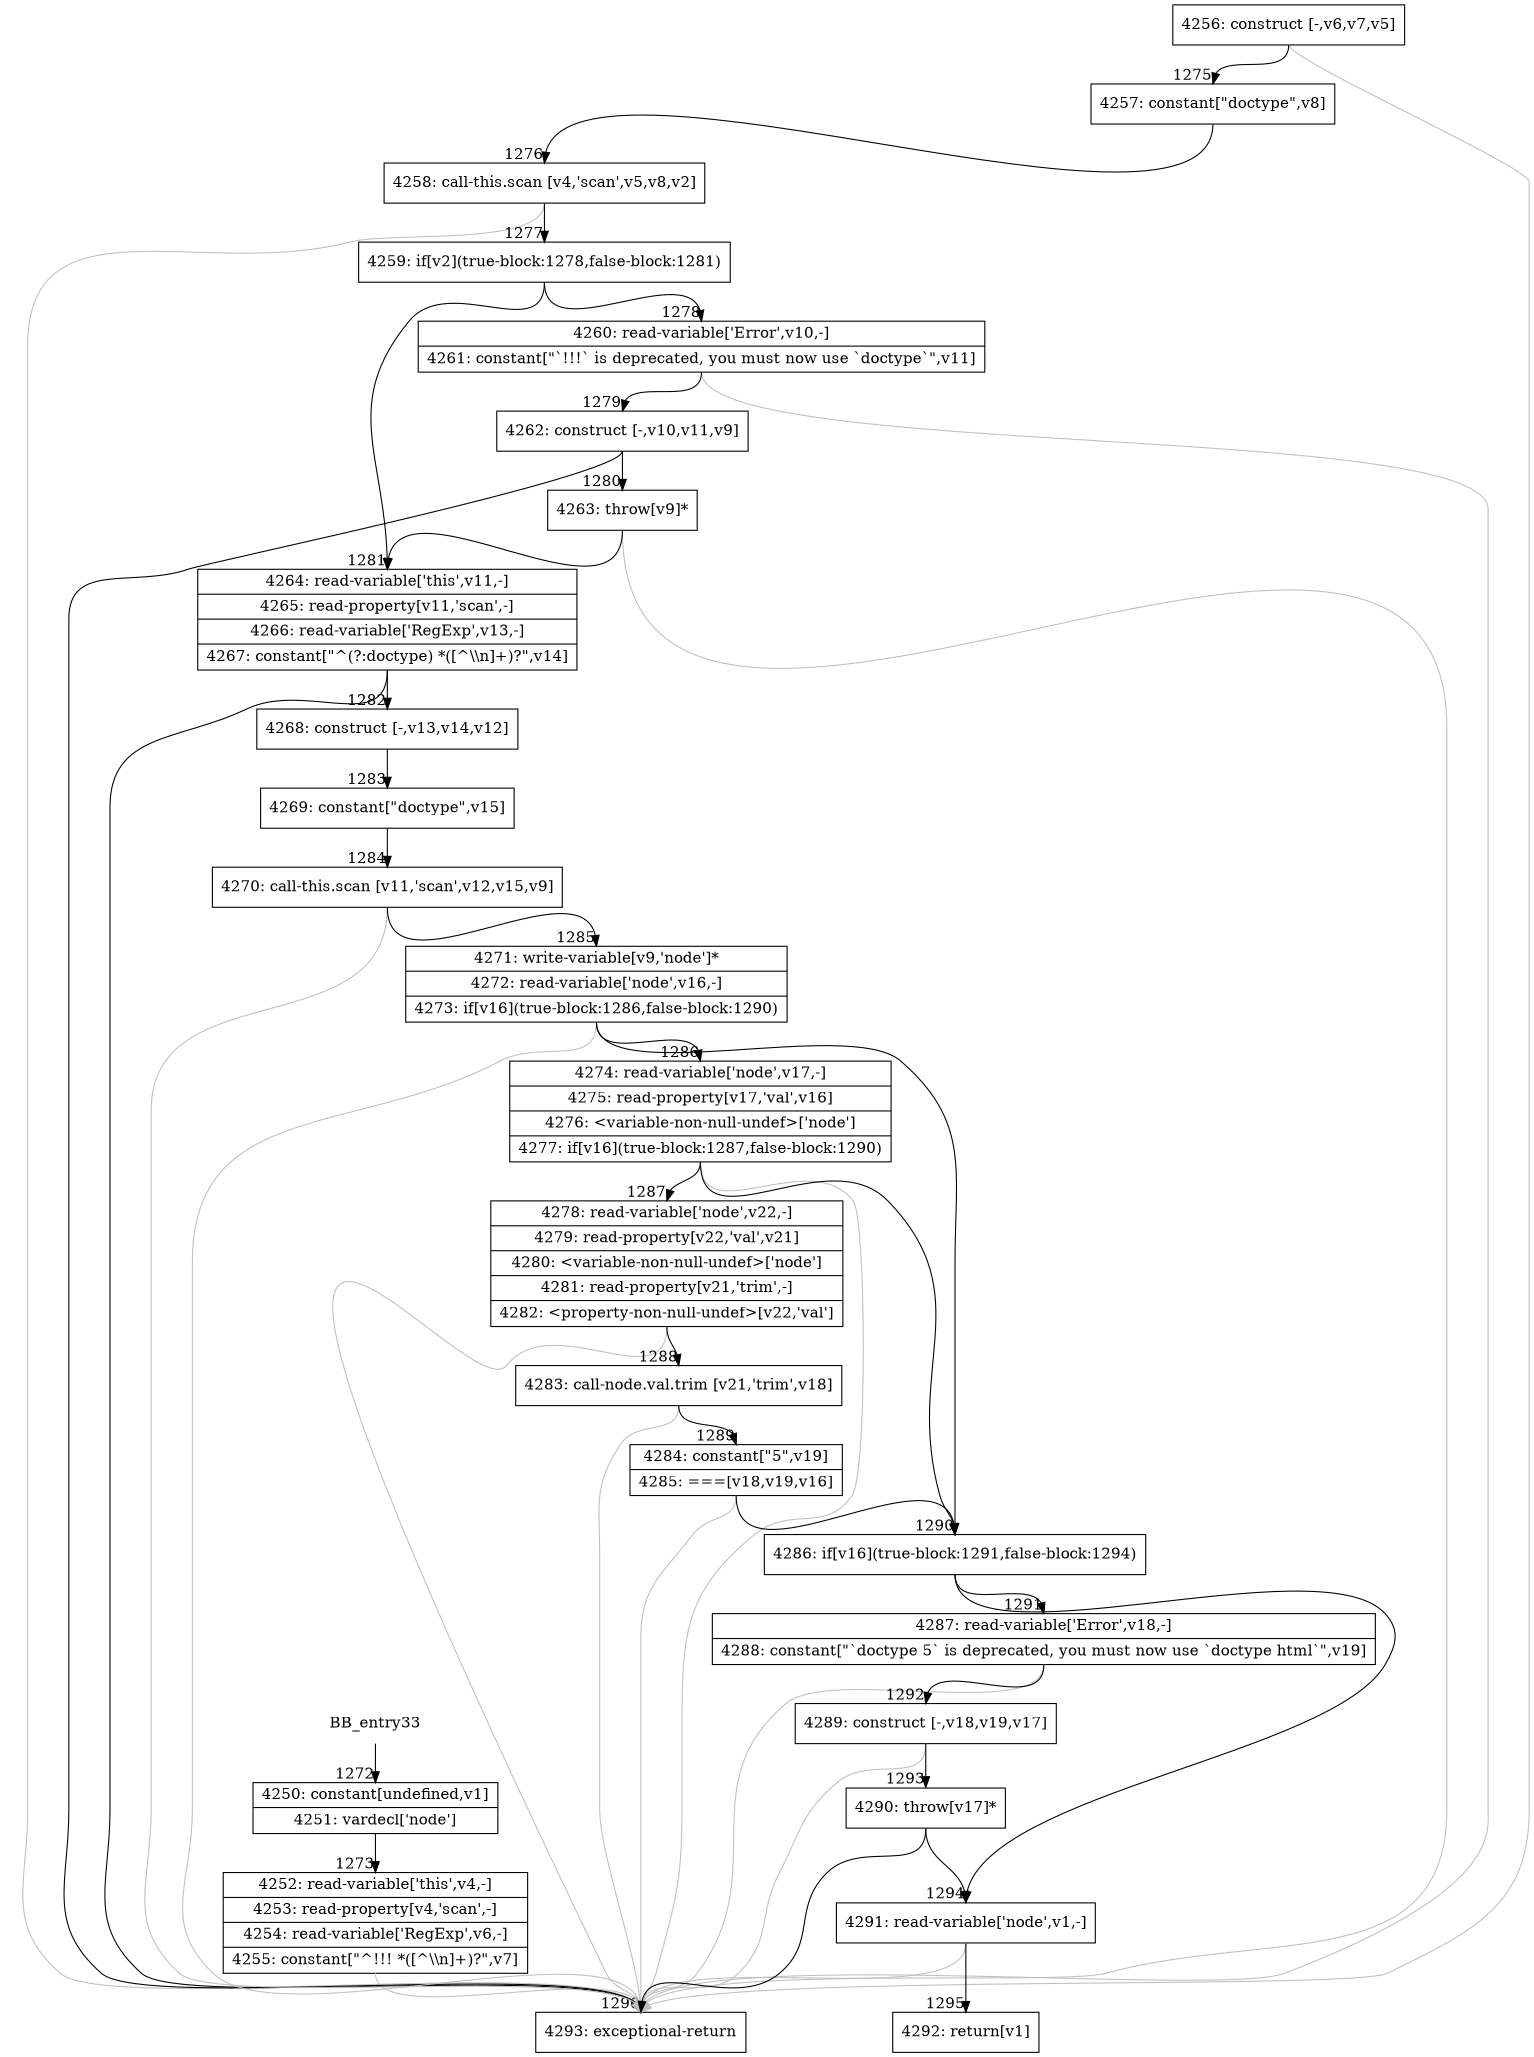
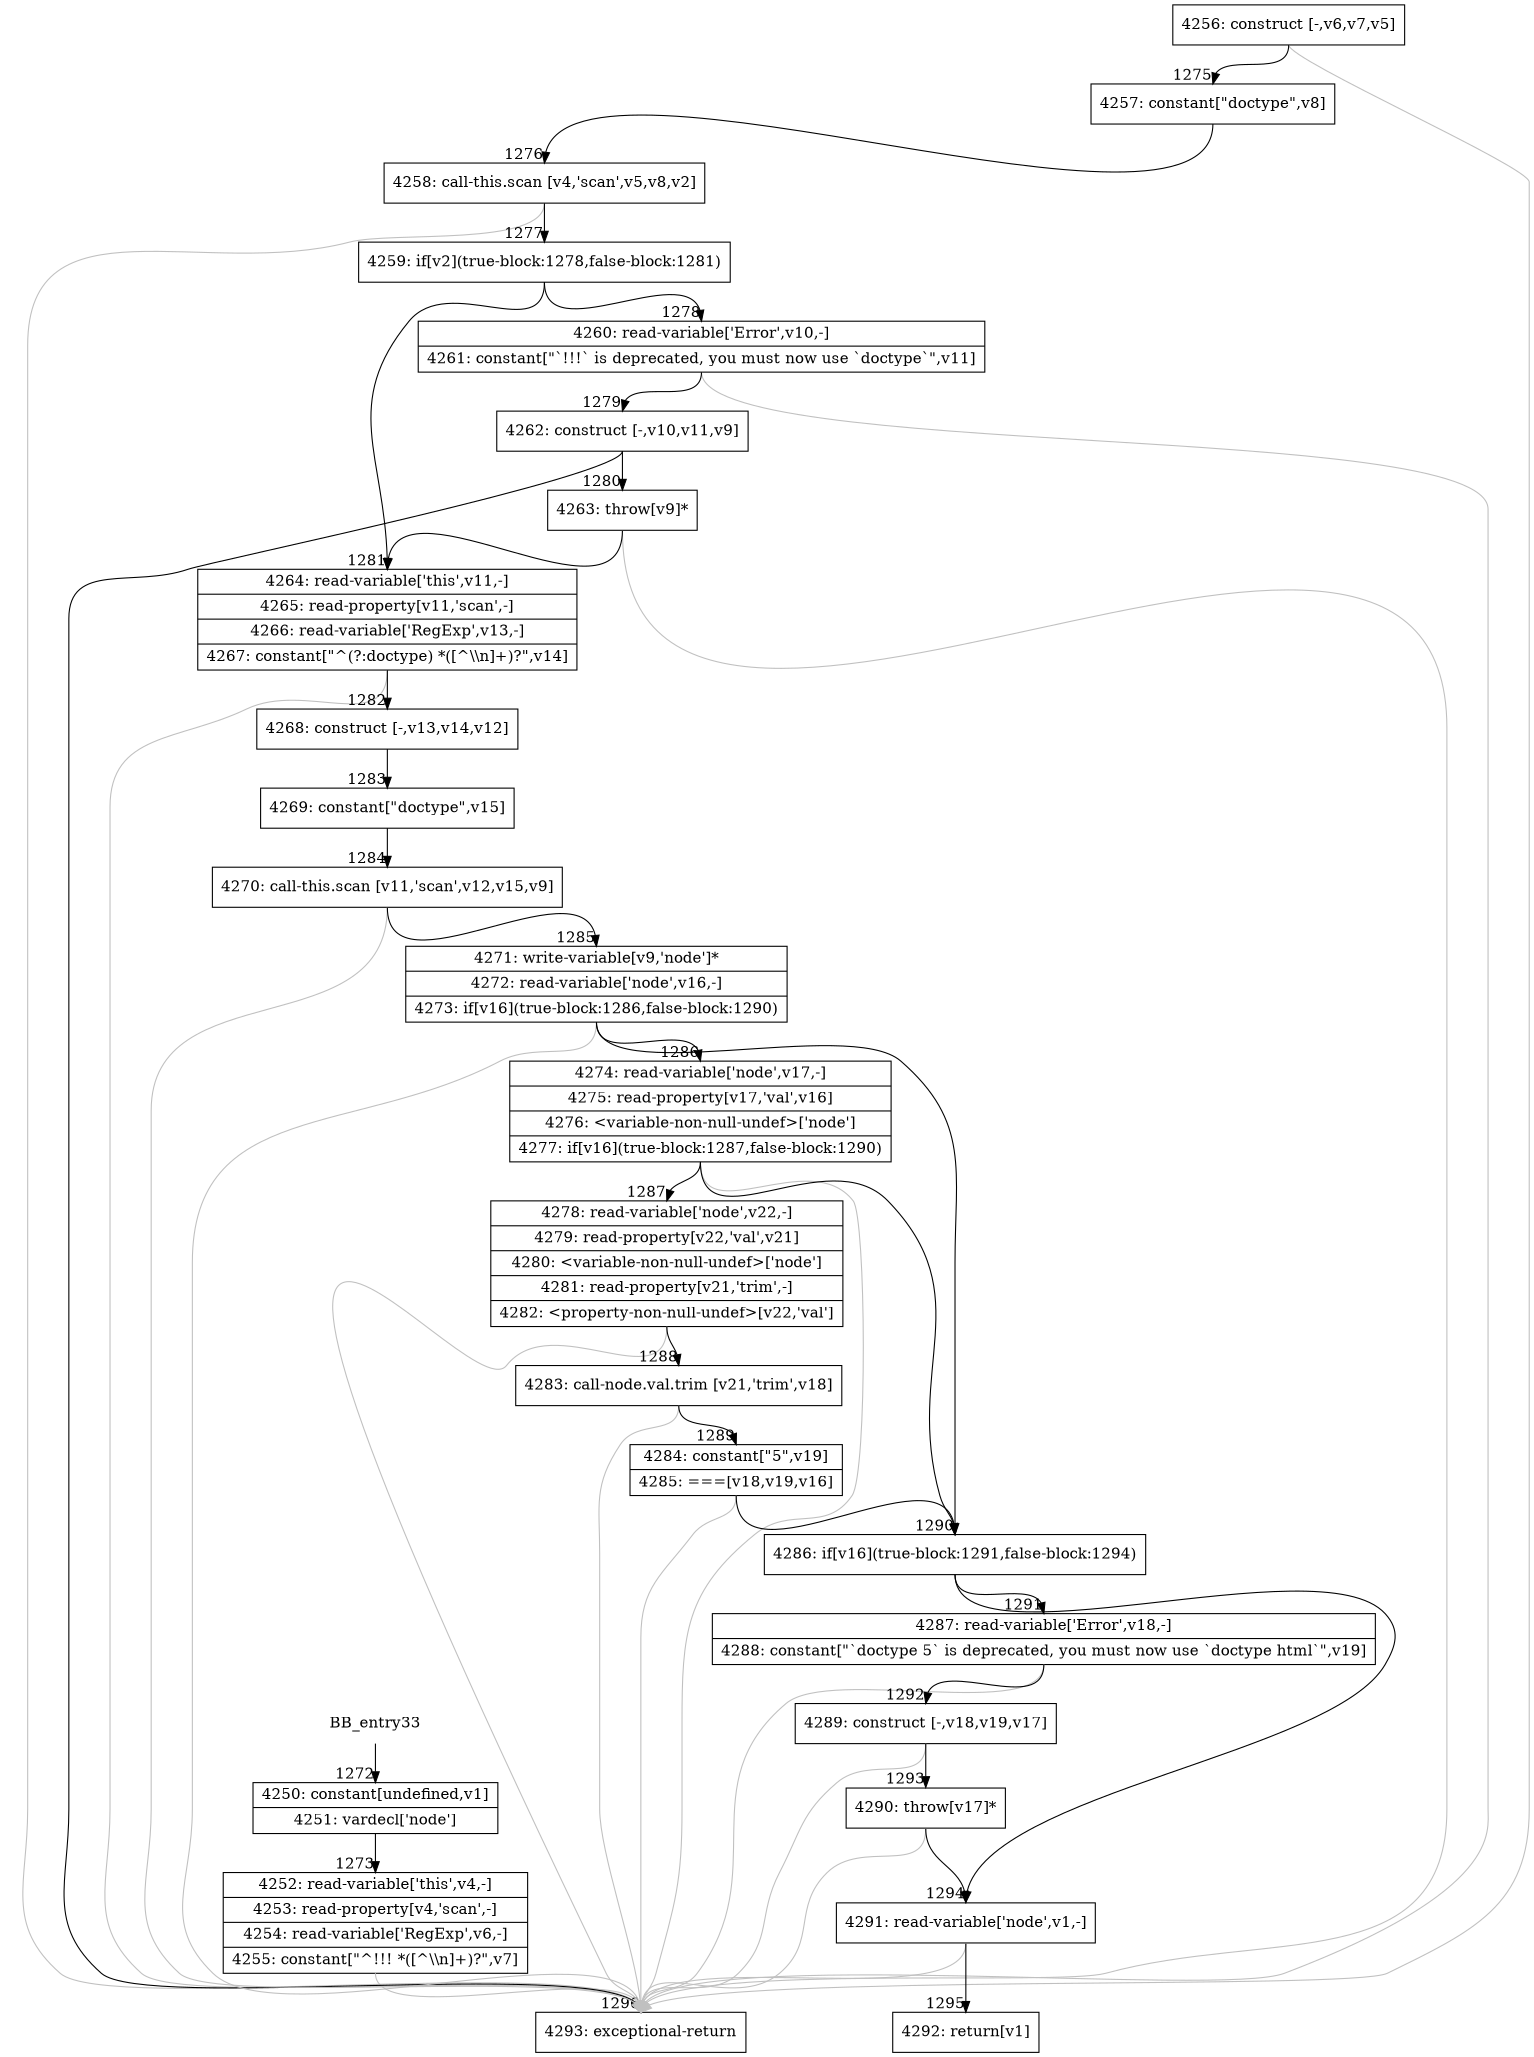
(110, 1472) -> (110, 1472)
(801, 1939) -> (801, 1939)
